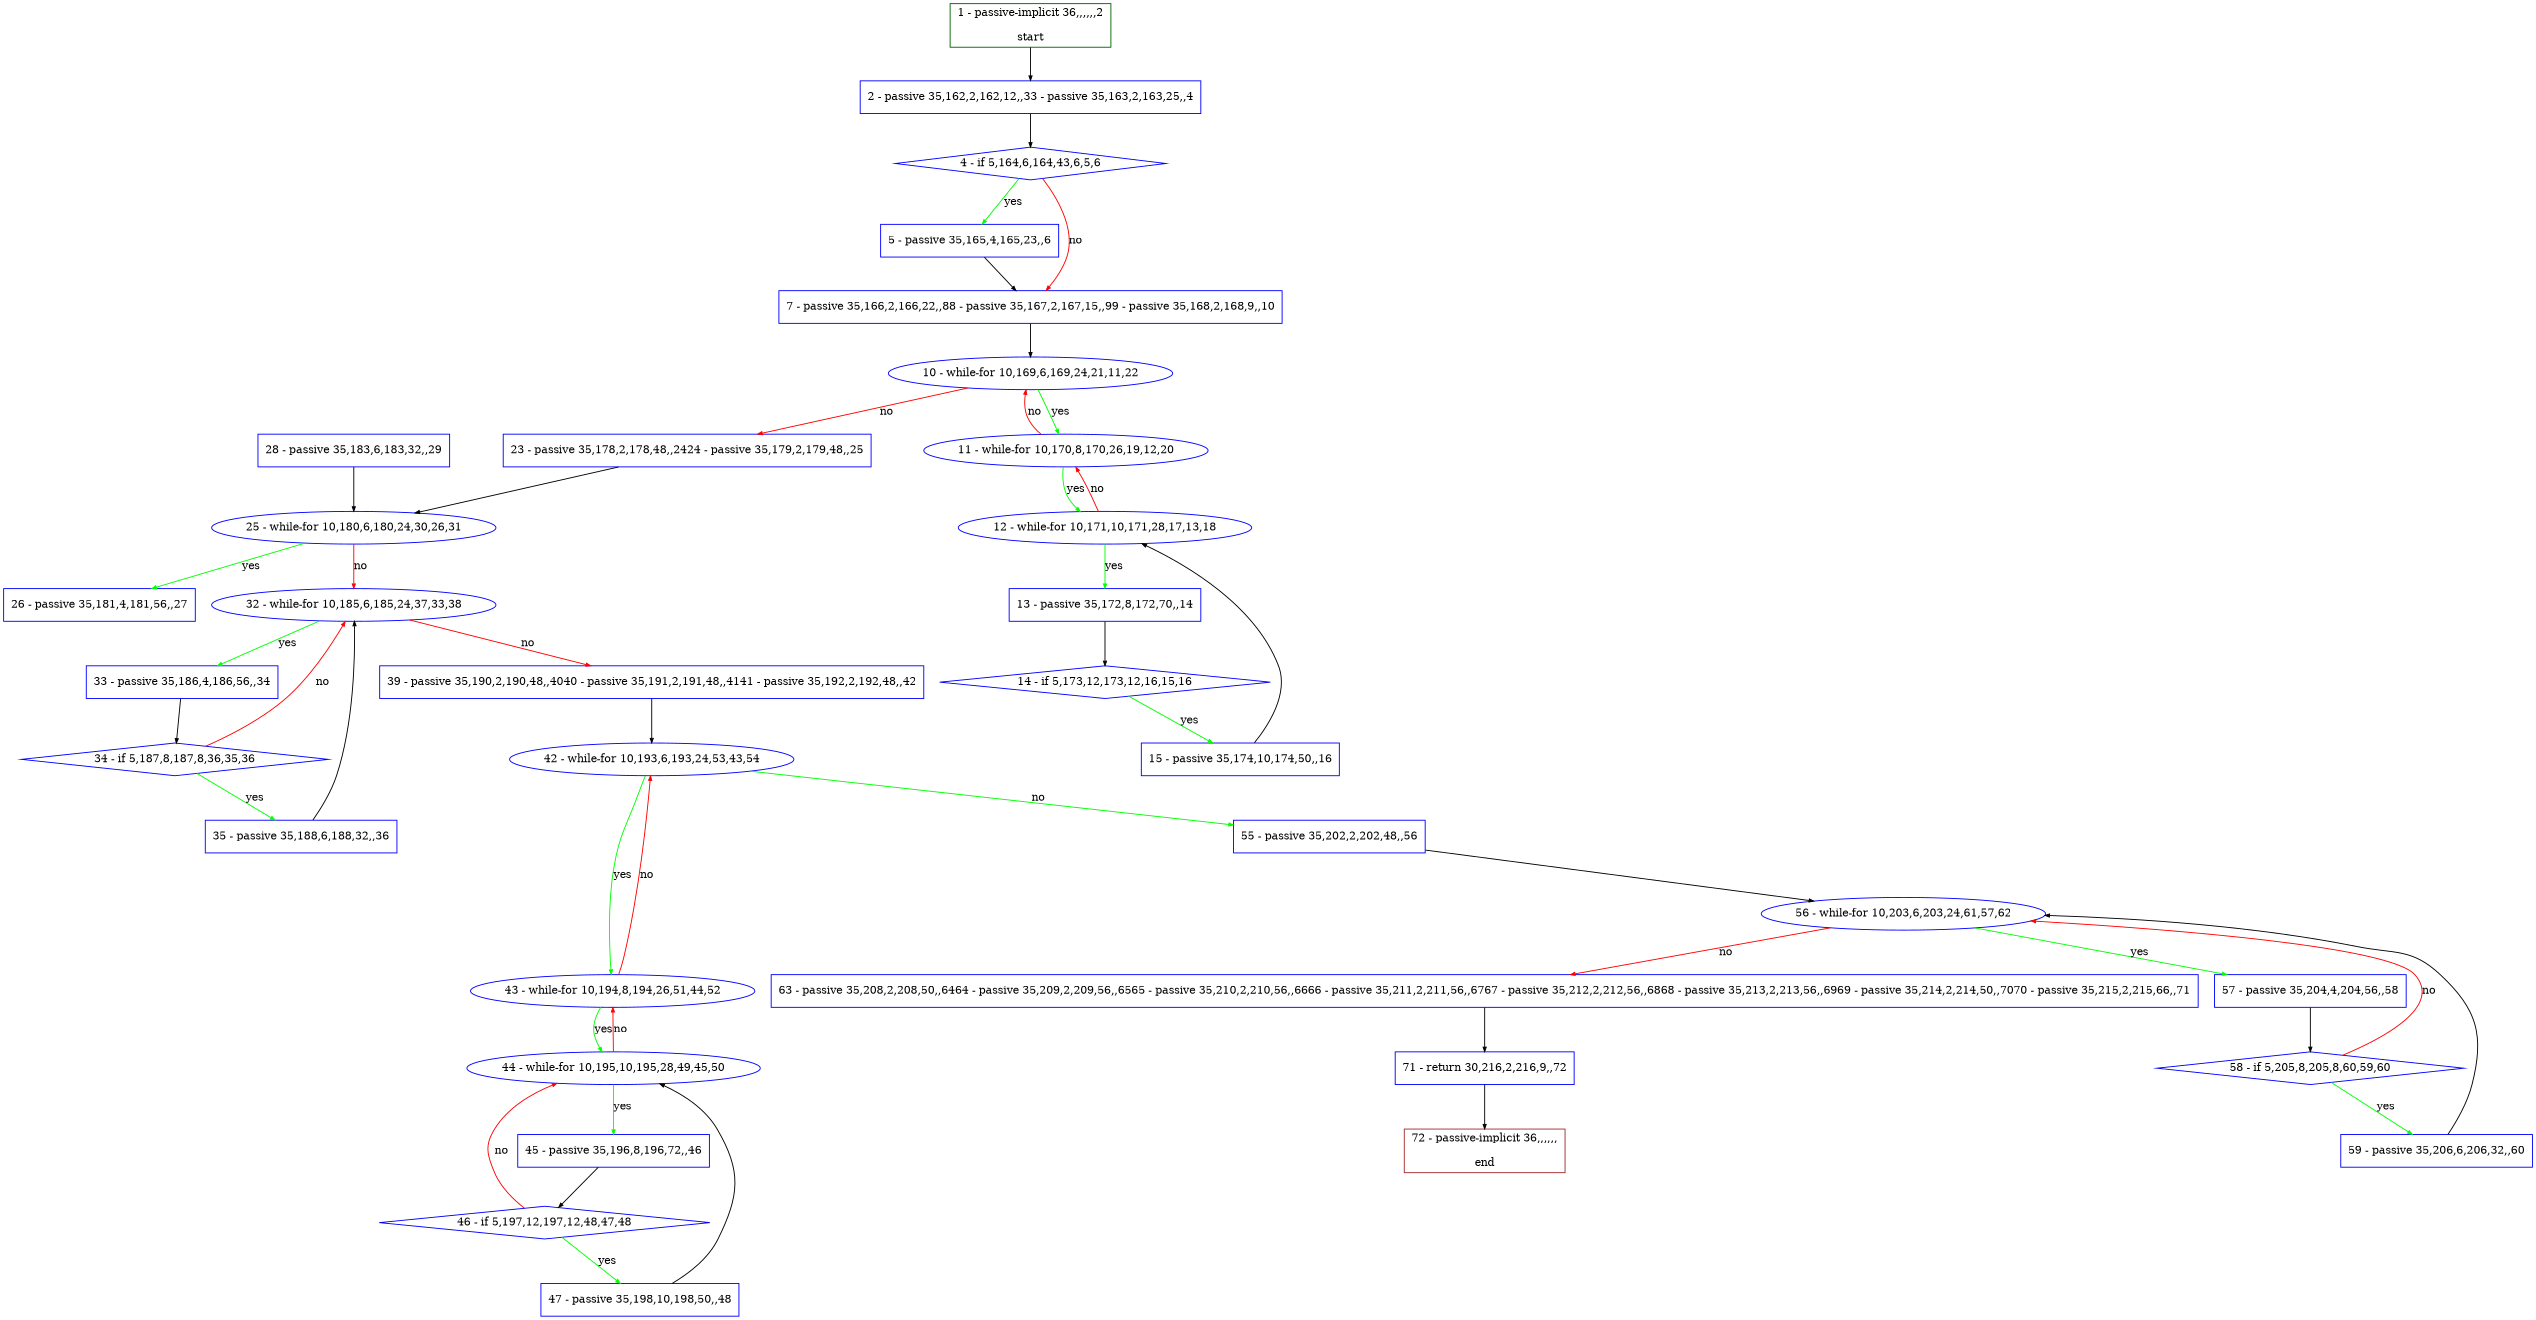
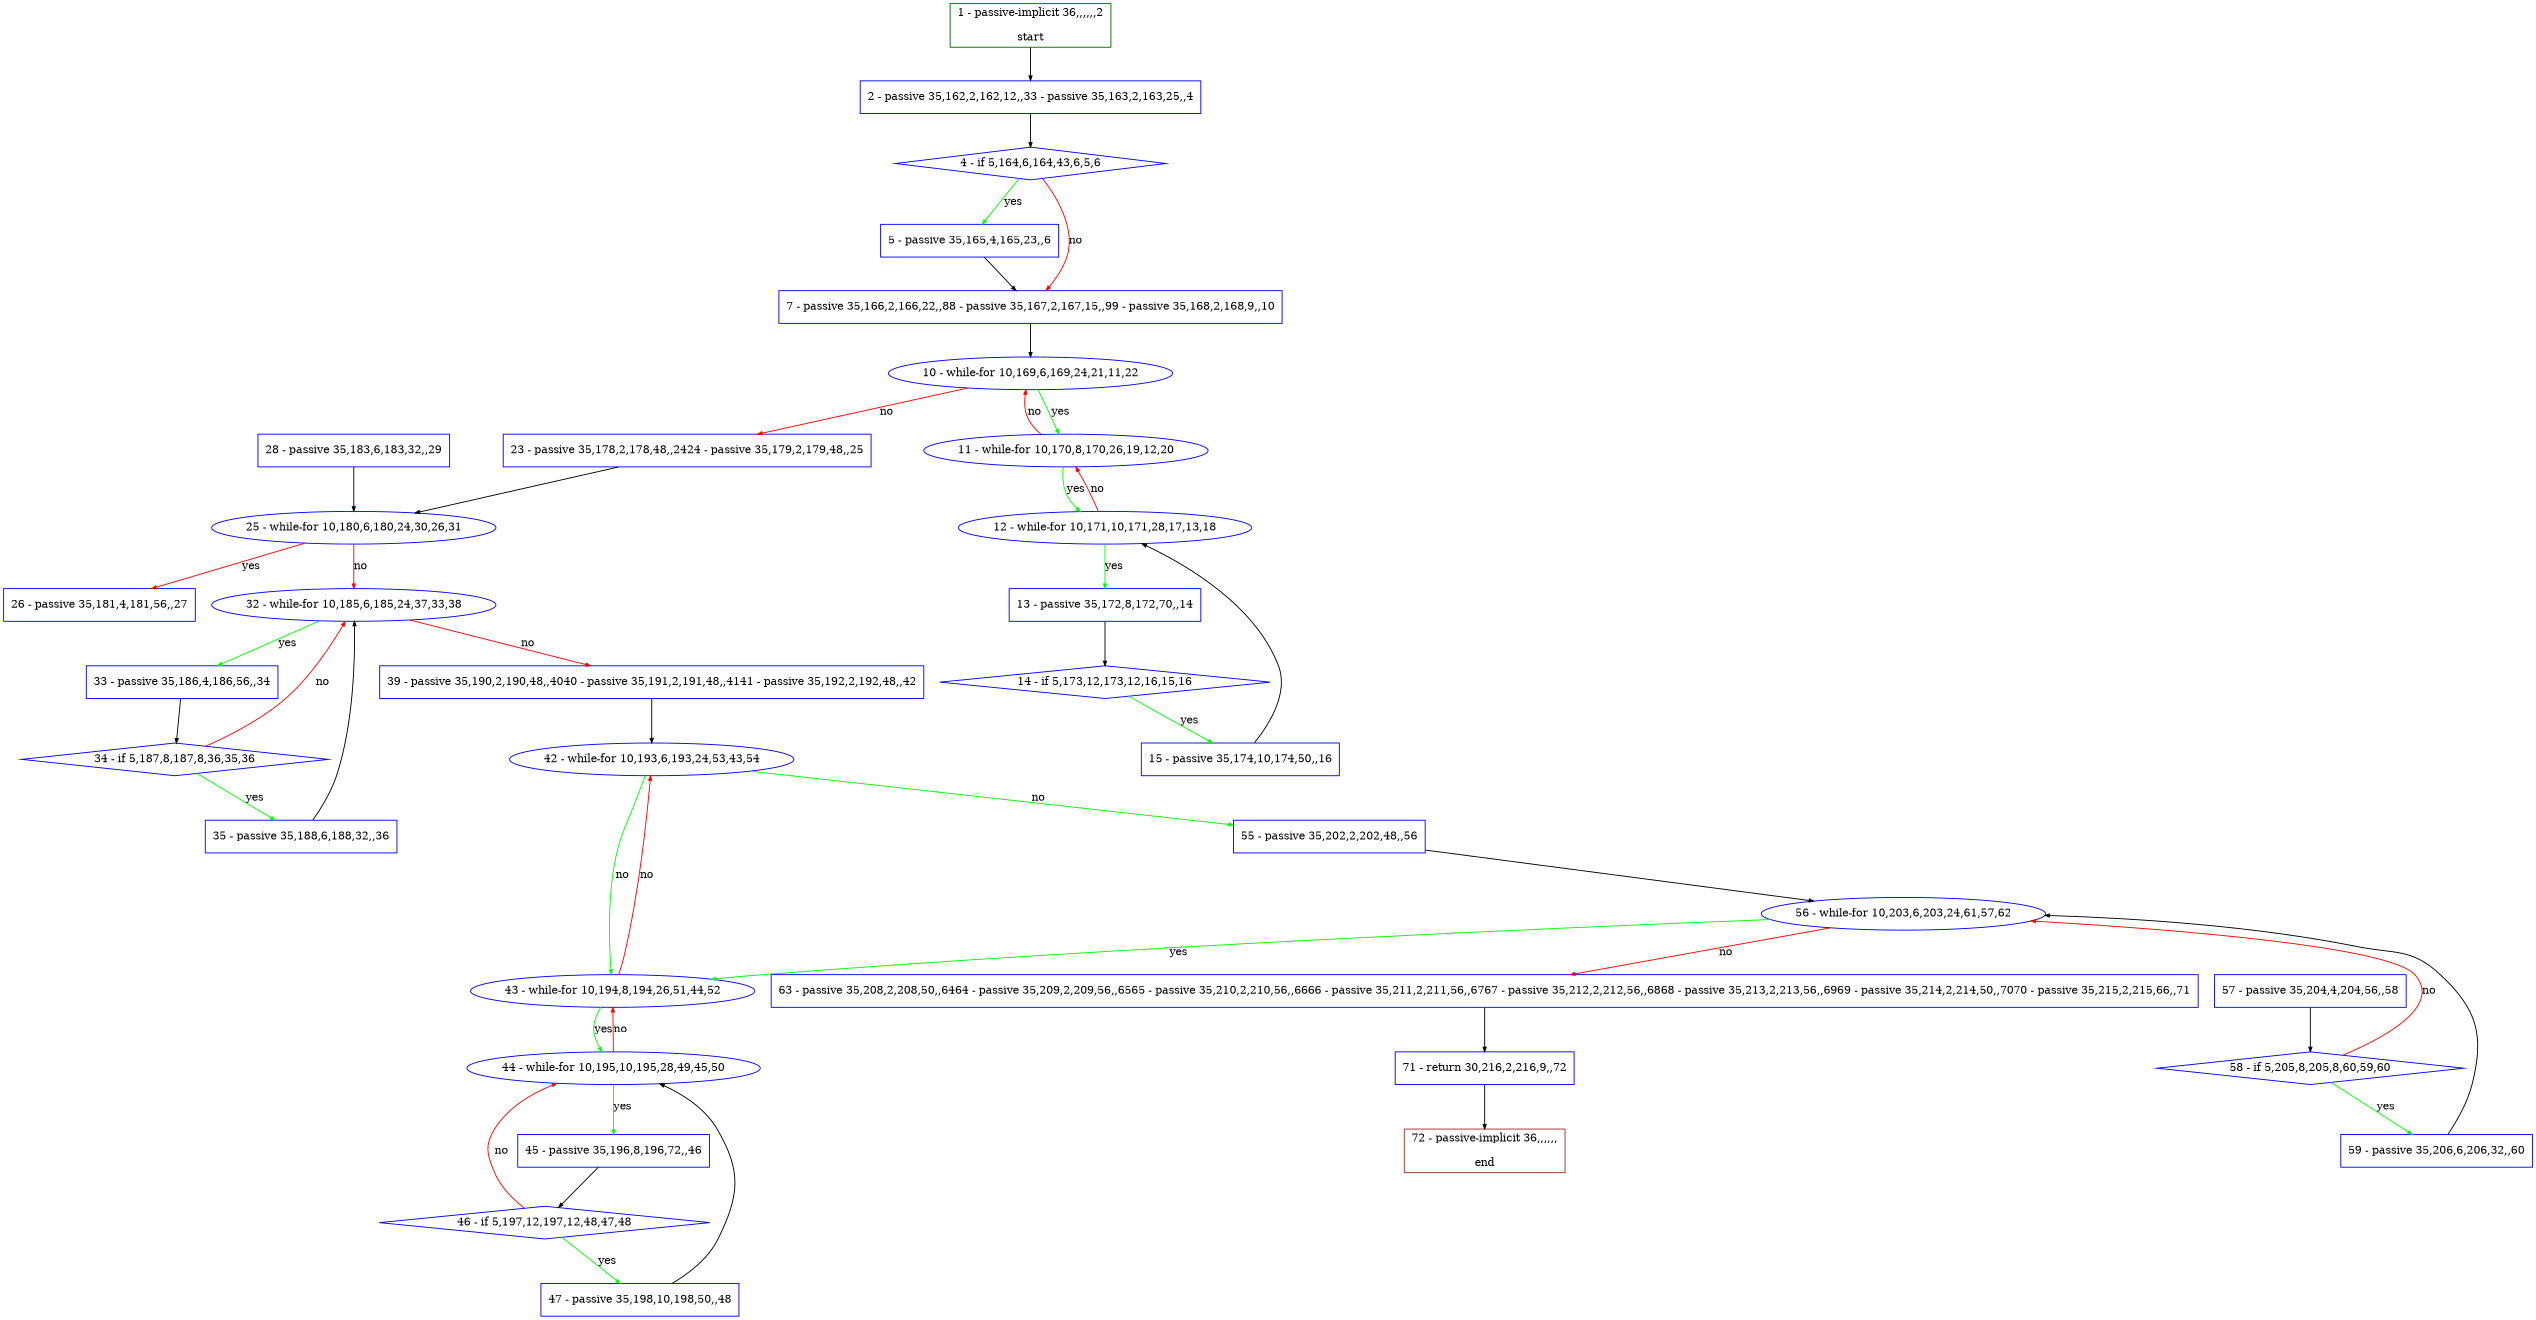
(231, 565) -> (231, 565)
(623, 875) -> (623, 875)
(2099, 951) -> (1243, 944)
